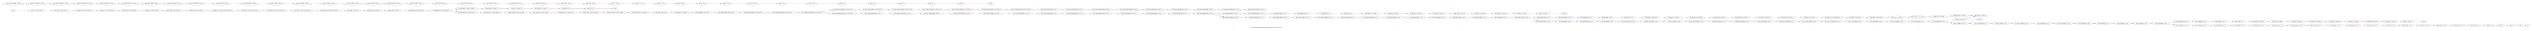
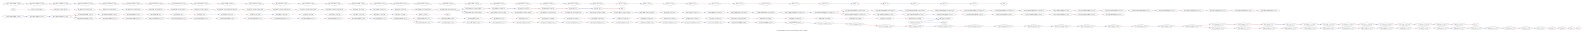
(1128, 14) -> none
